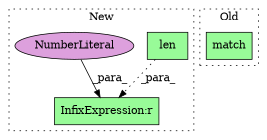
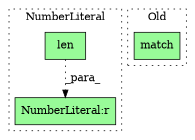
(101, 18) -> (65, 18)
(74, 46) -> none
(107, 111) -> (65, 111)
